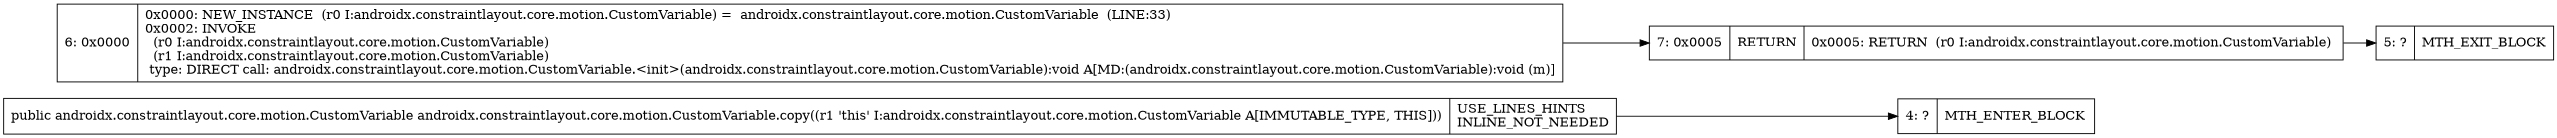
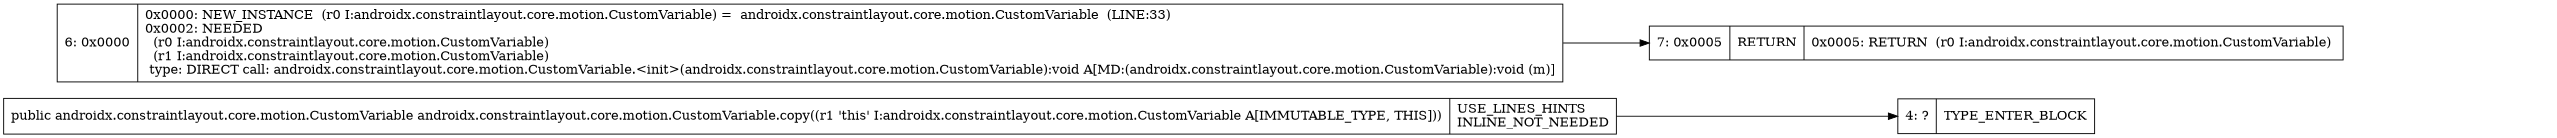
(205, 29) -> (208, 29)
(2465, 43) -> none
(2015, 116) -> (2015, 116)
